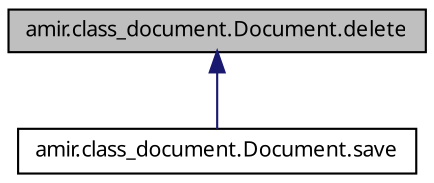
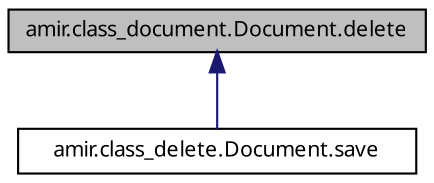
(217, 151) -> (217, 151)
